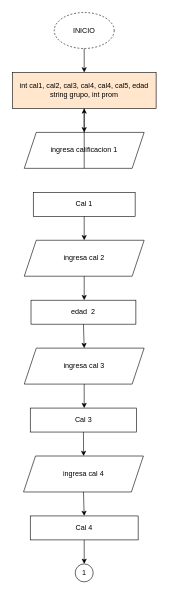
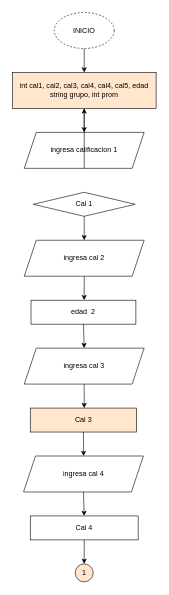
(84, 204) -> (84, 204)
(84, 420) -> (84, 420)
(84, 573) -> (84, 573)
